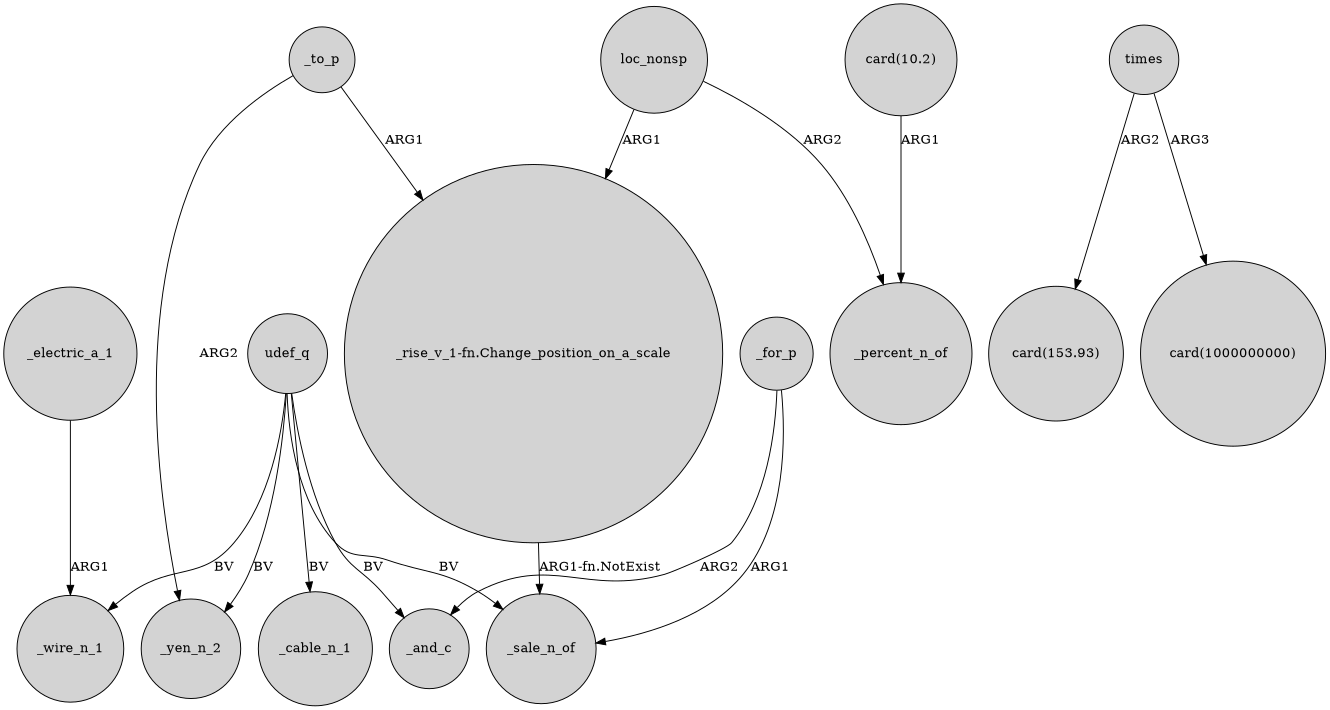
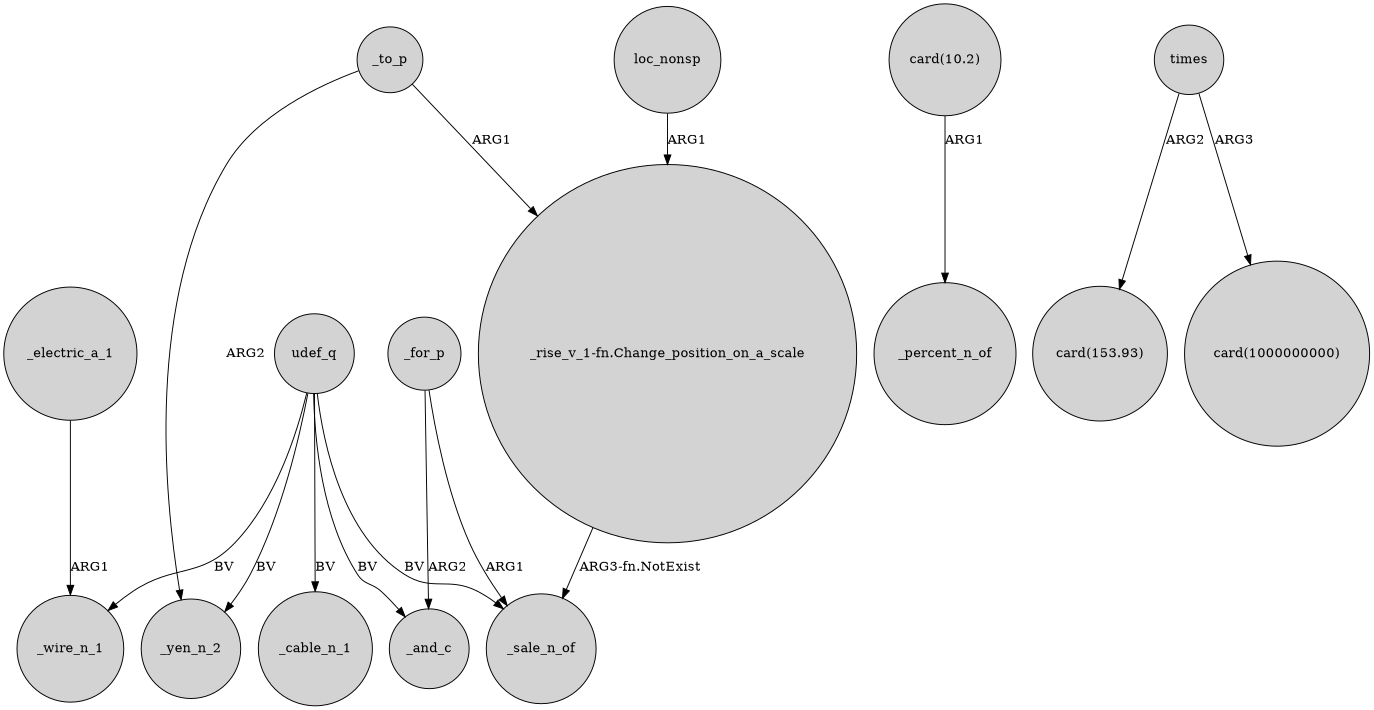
(815, 158) -> none
(600, 567) -> (640, 567)
